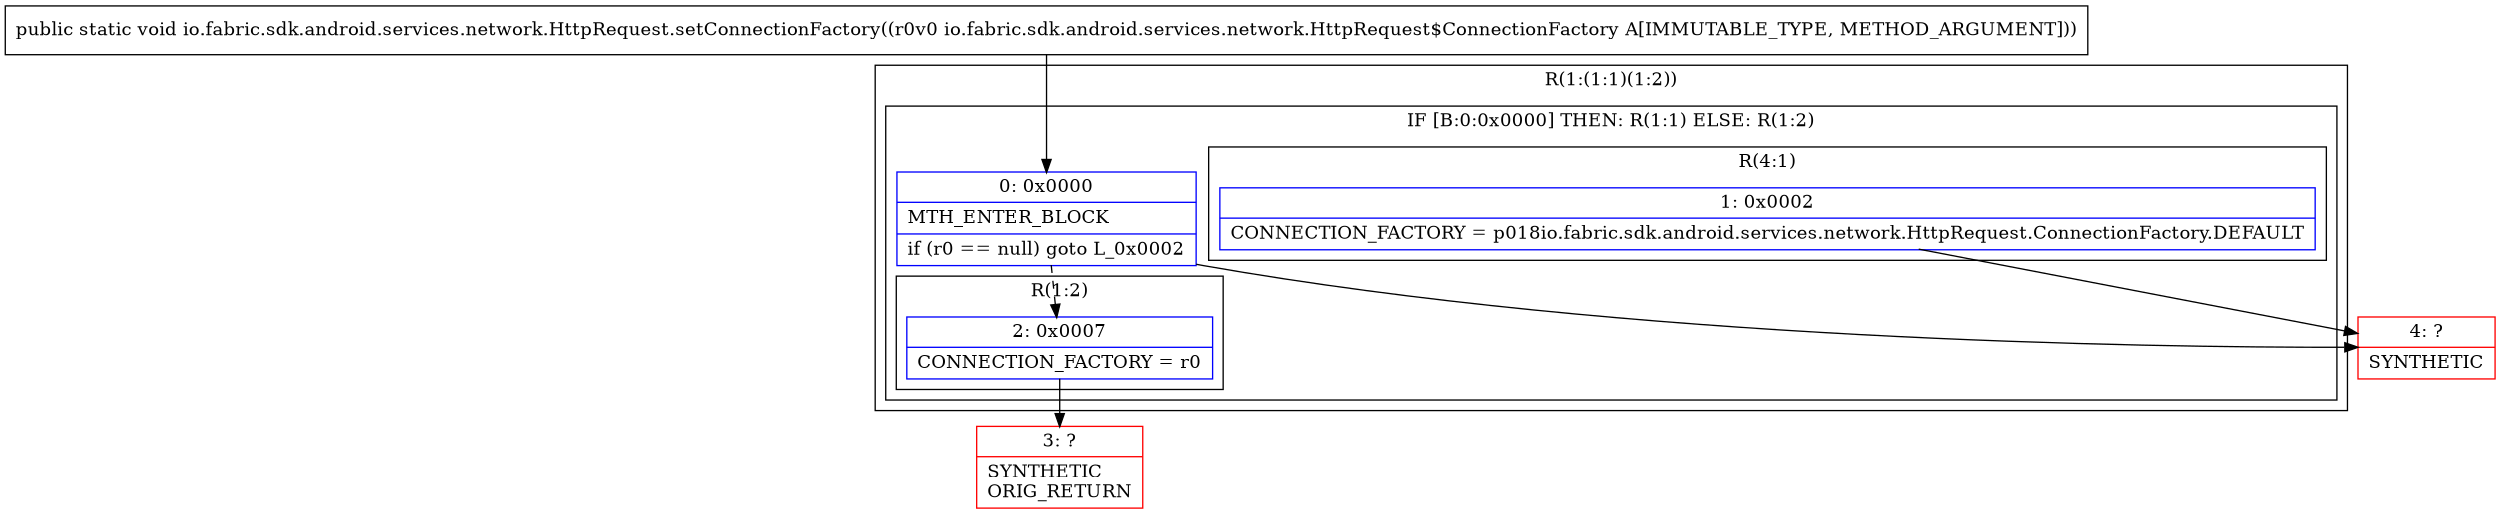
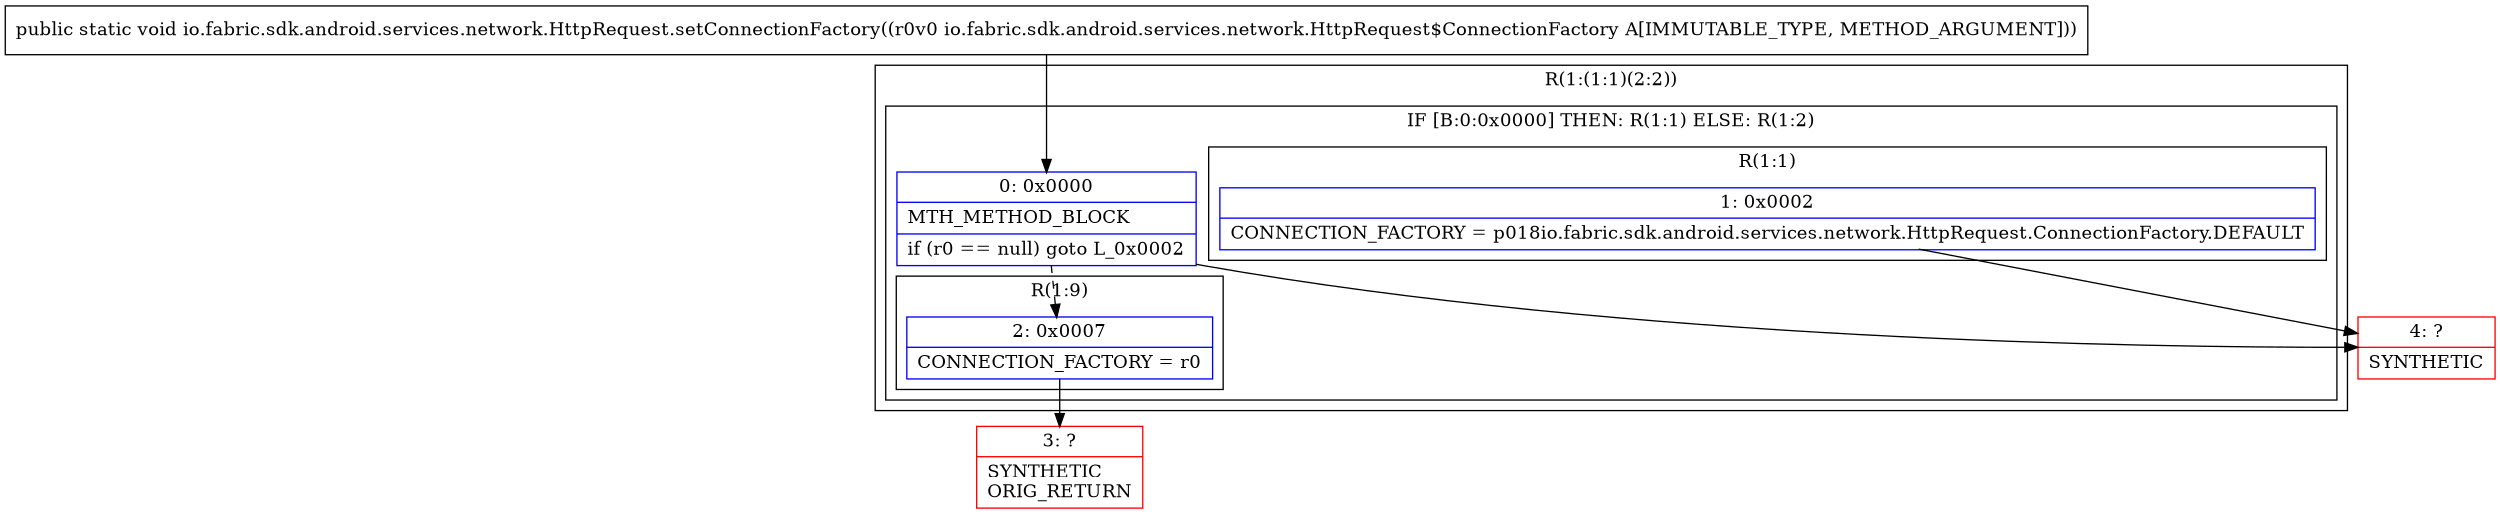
(1611, 80) -> (1611, 80)
(1768, 162) -> (1768, 162)
(1009, 217) -> (1019, 217)
(1060, 291) -> (1060, 291)
